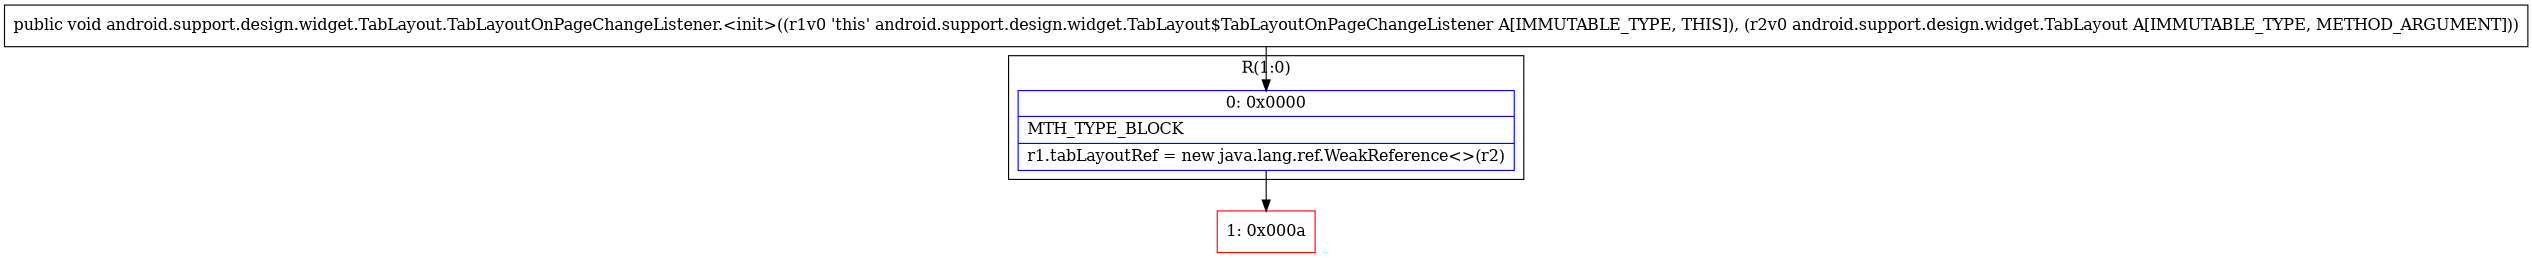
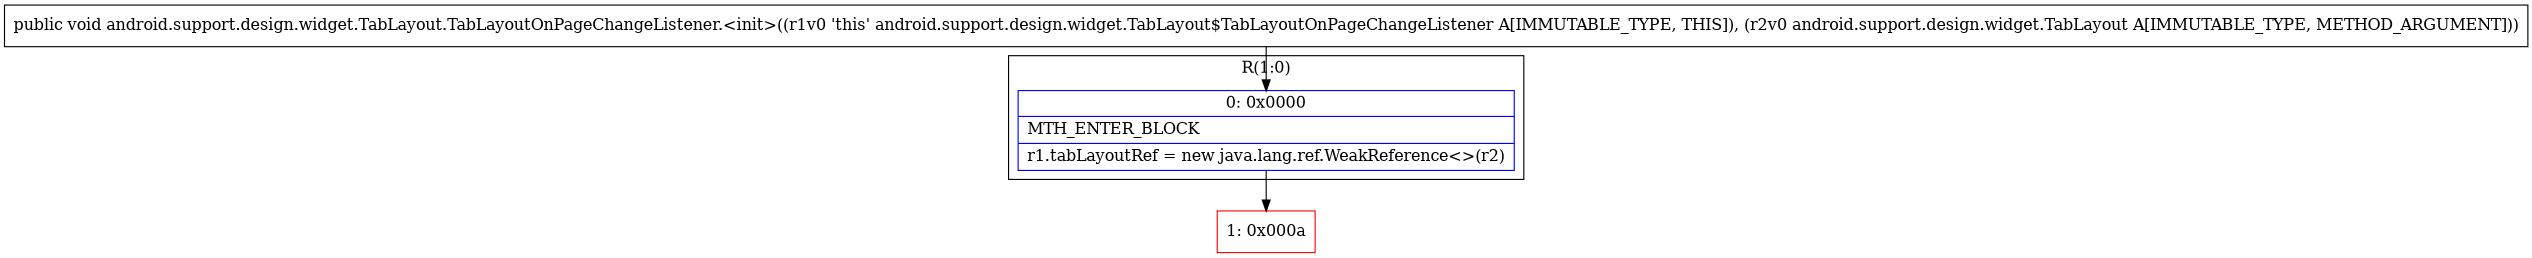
(1105, 129) -> (1114, 129)
